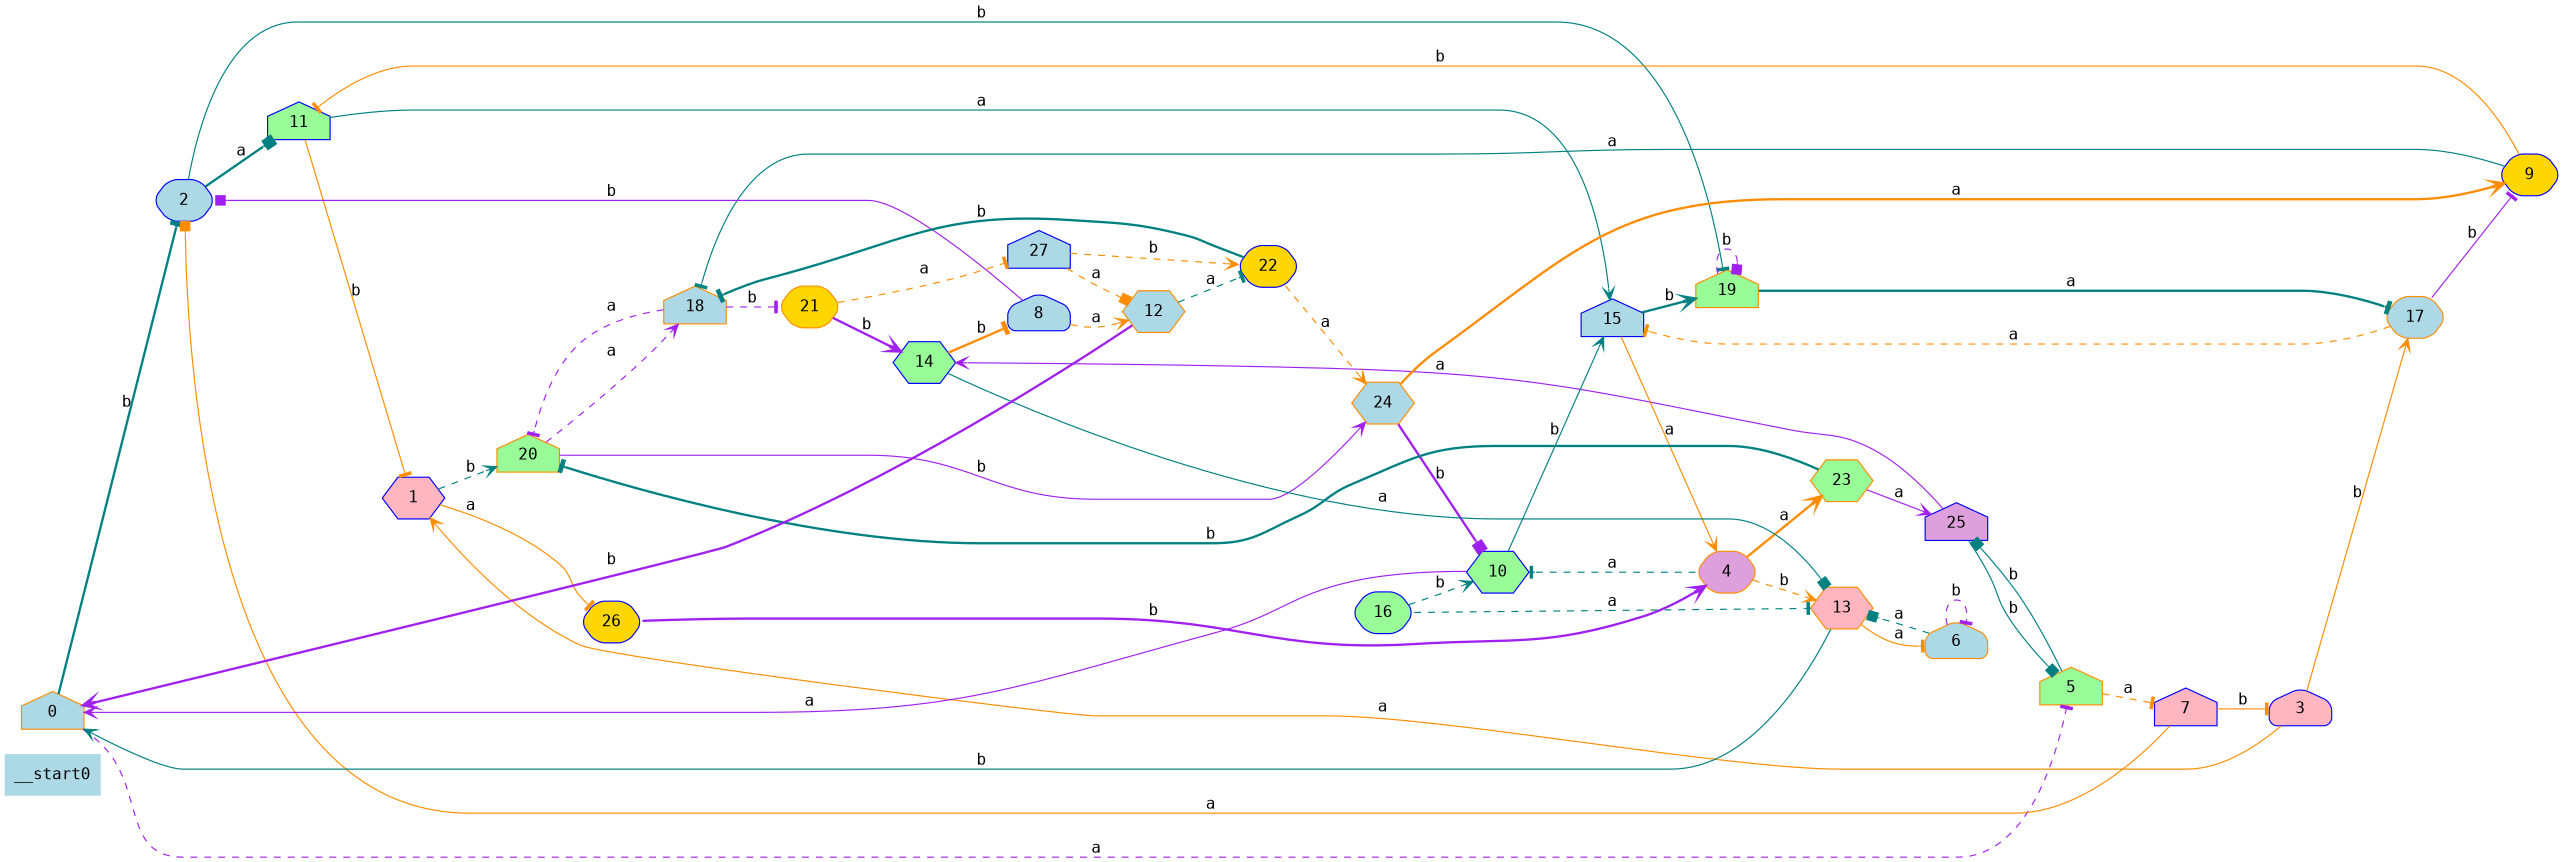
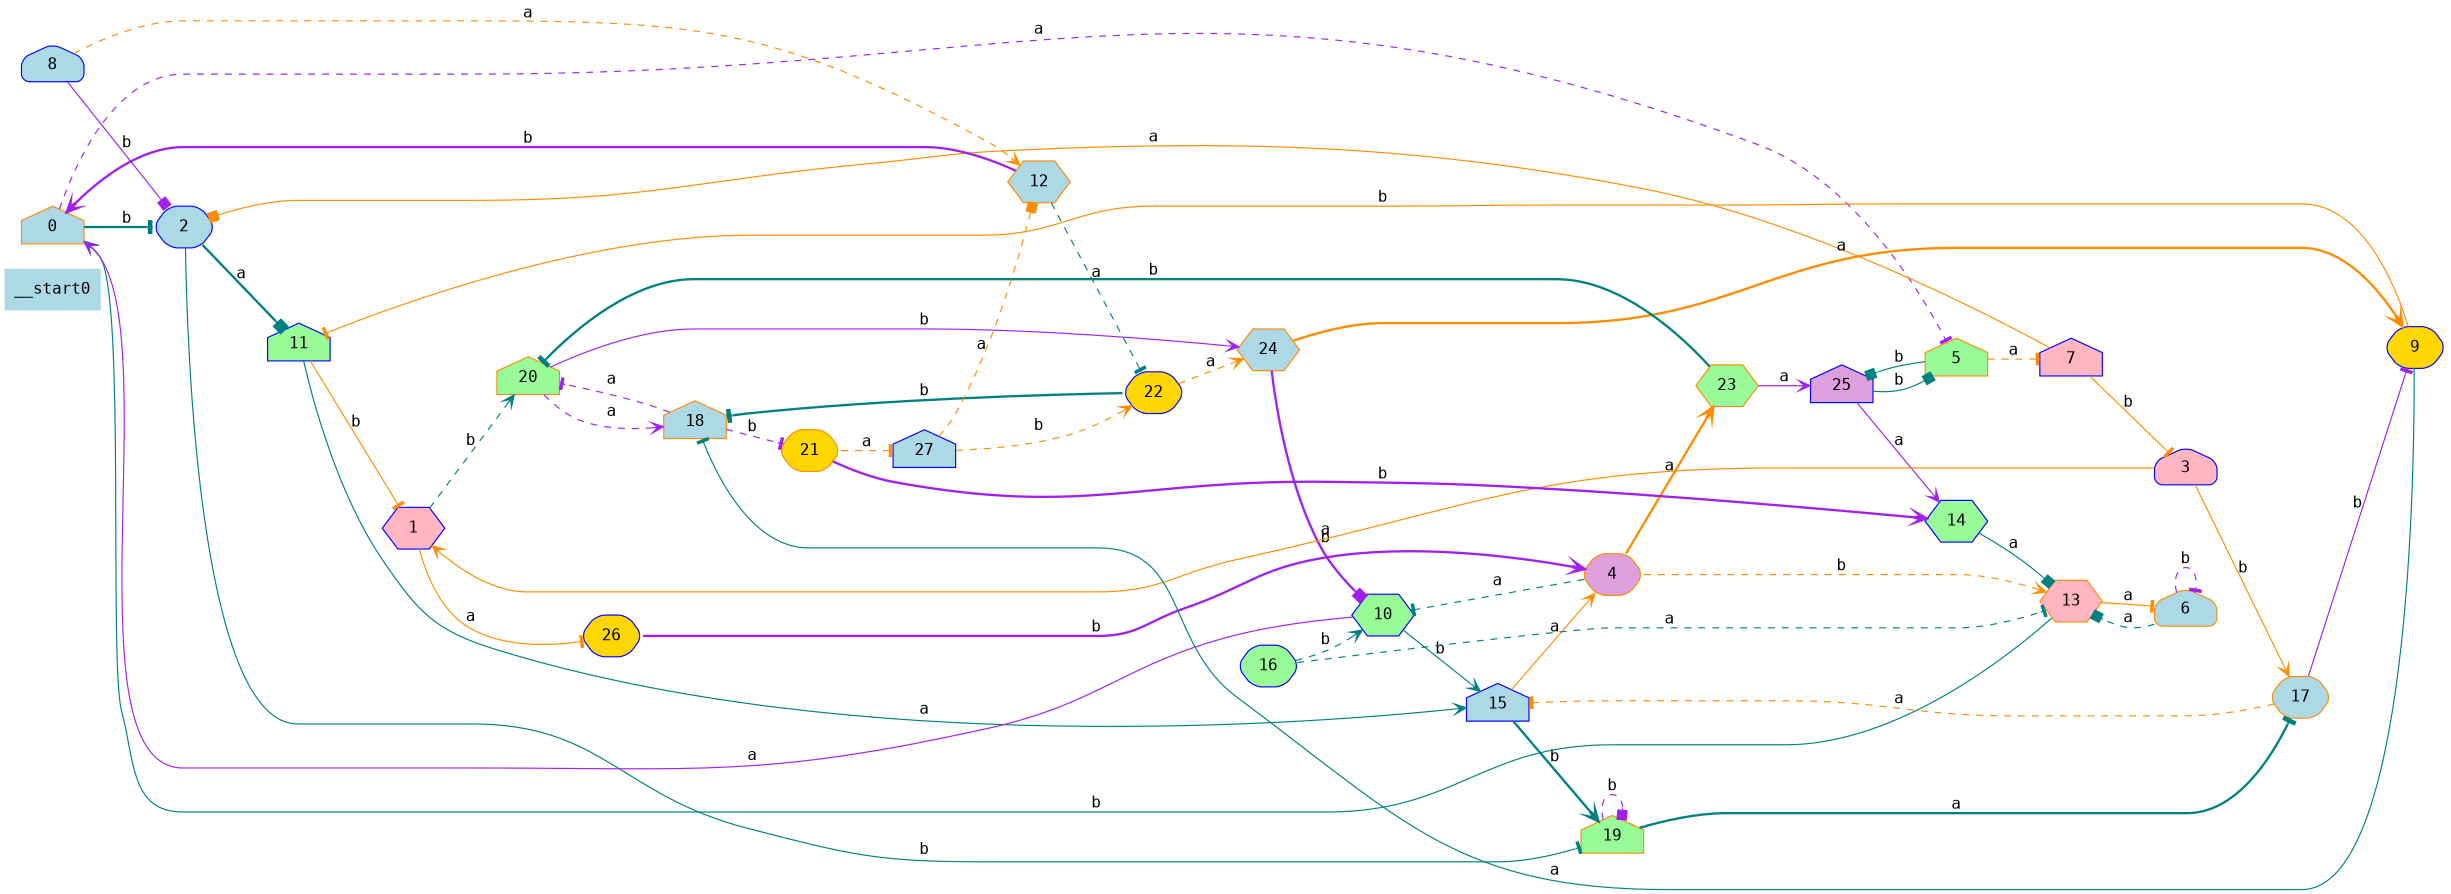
(975, 341) -> none
